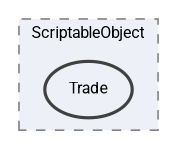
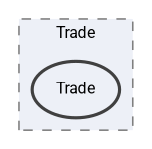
(89, 34) -> (76, 34)
